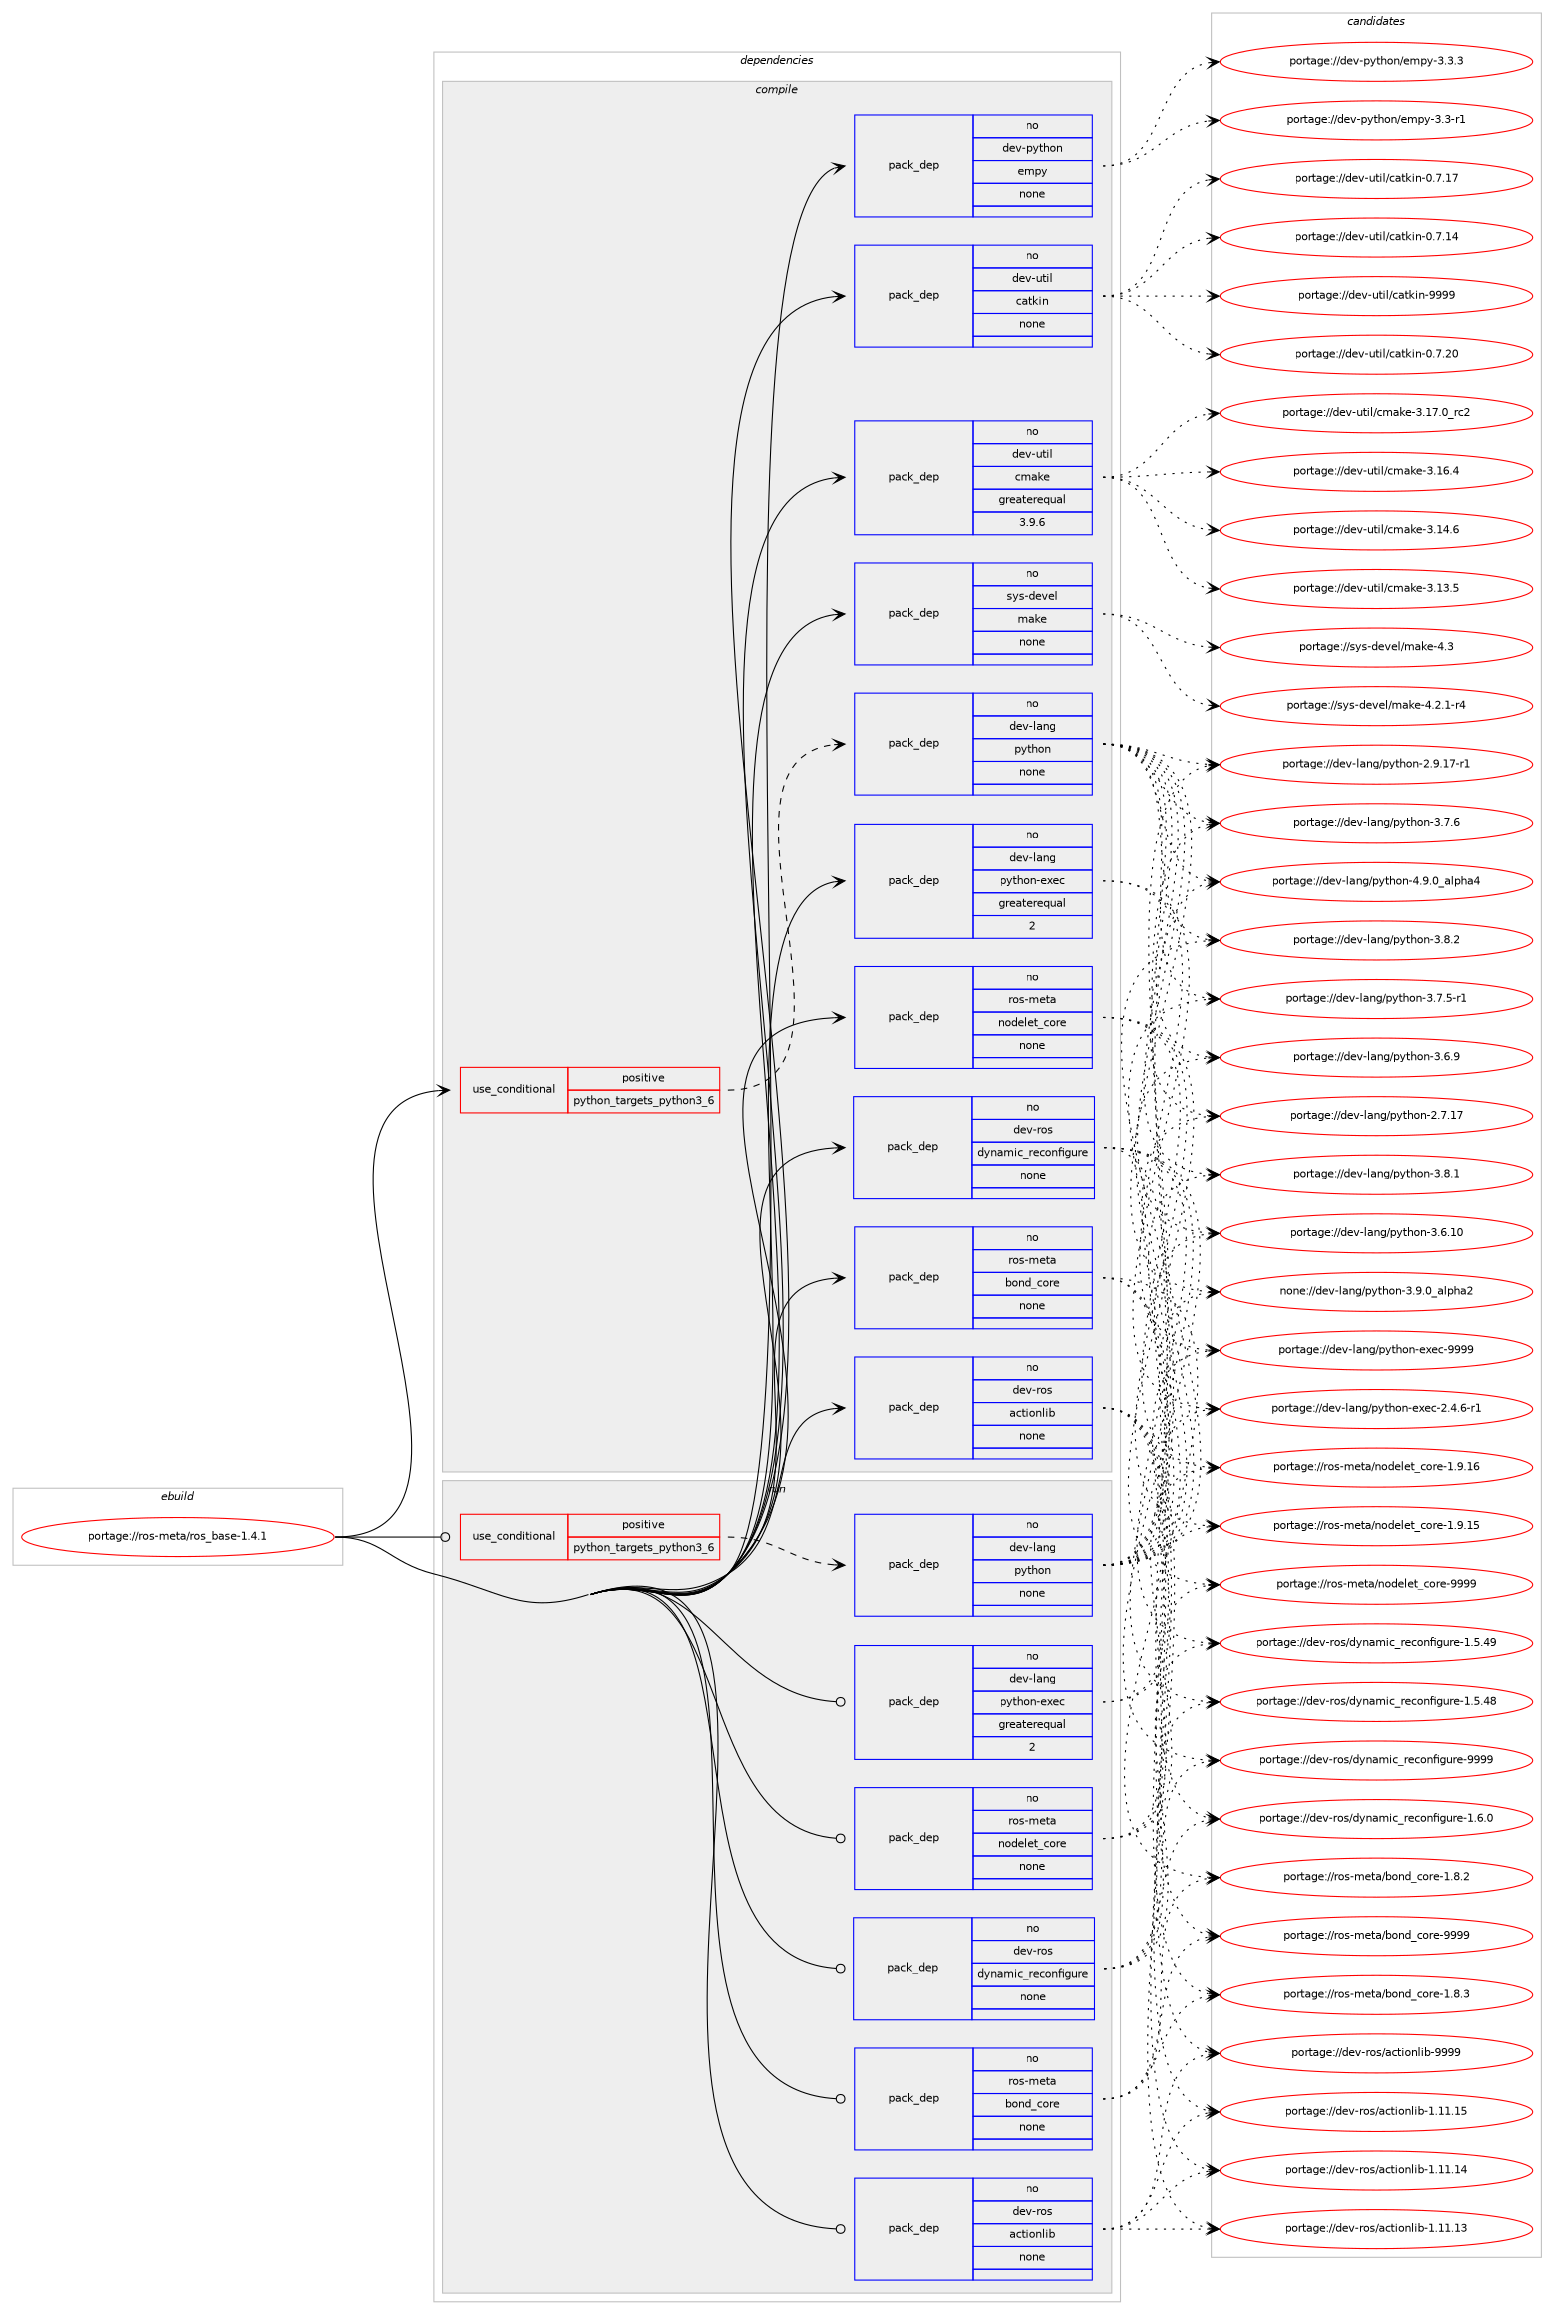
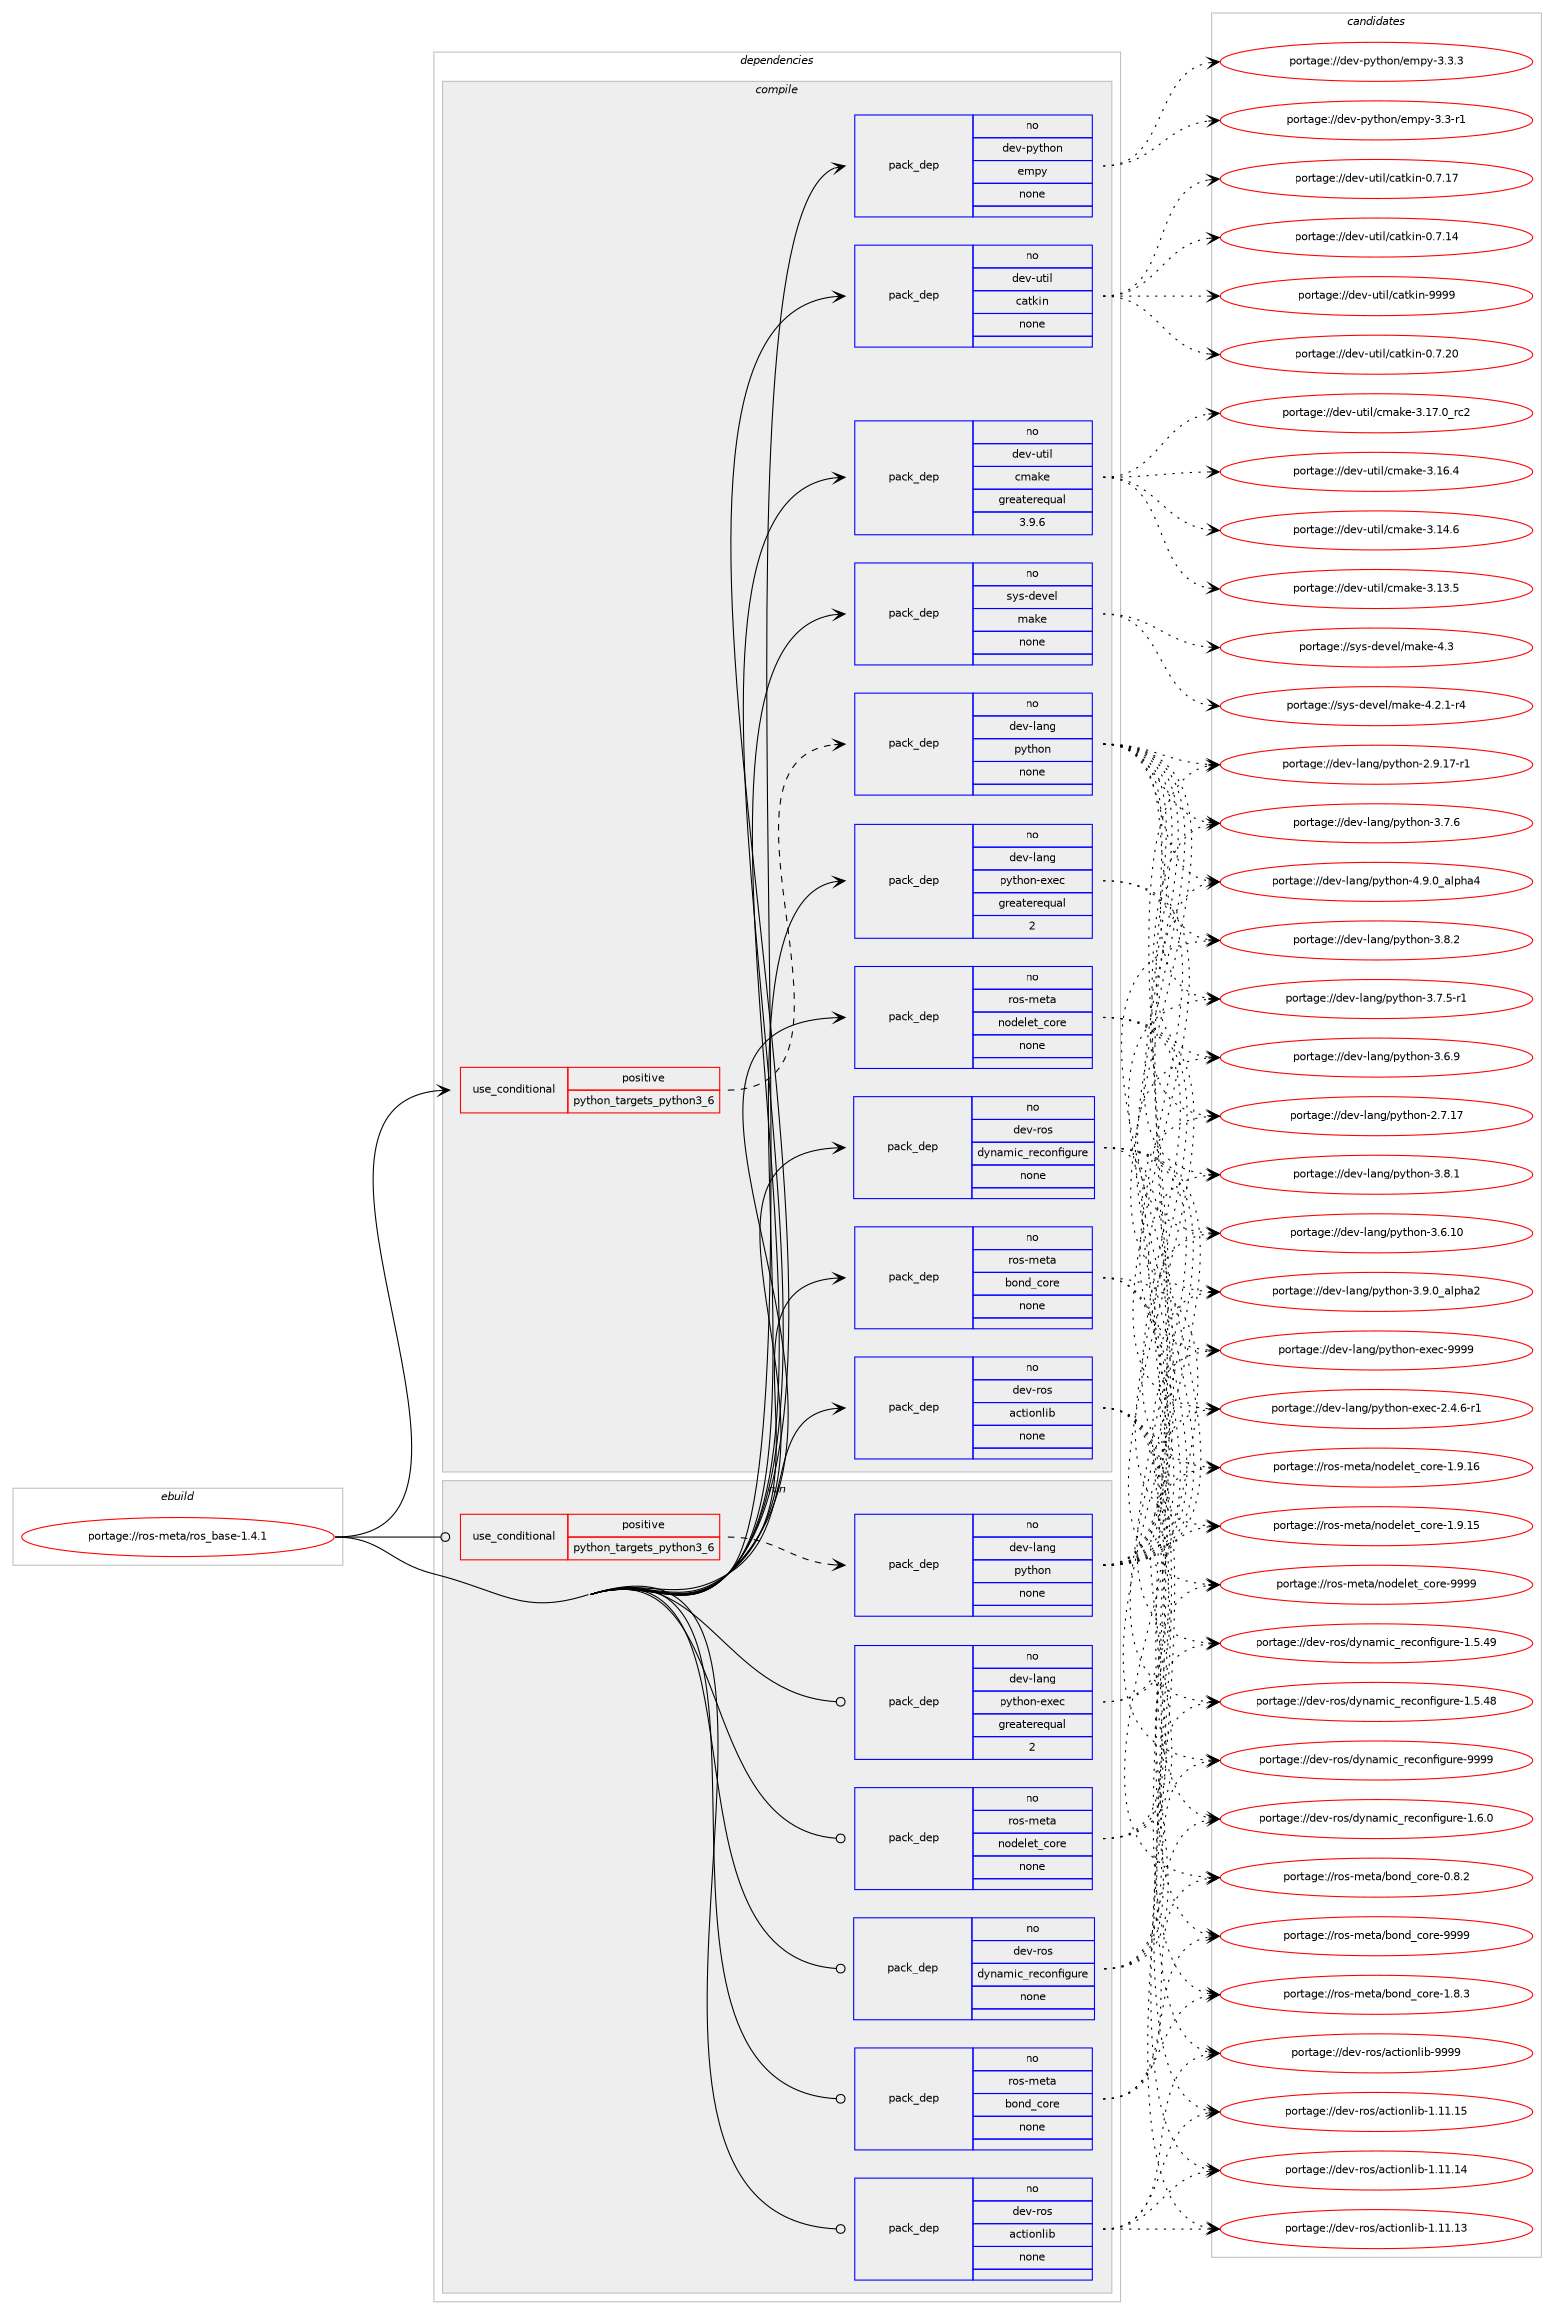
(1377, 1292) -> (1377, 1292)
(1377, 1878) -> (1377, 1878)
